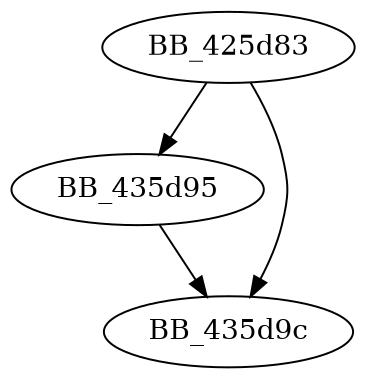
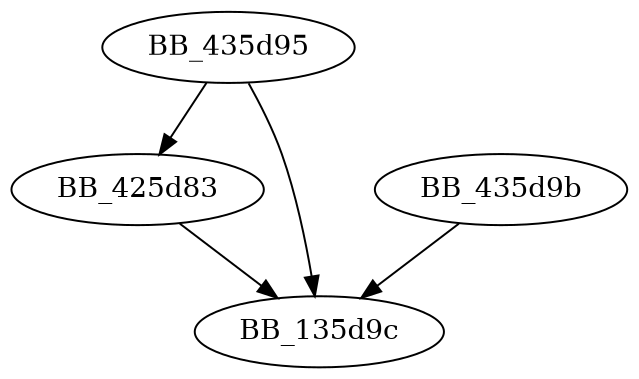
(188, 110) -> (188, 110)
none -> (501, 190)
(228, 332) -> (319, 332)
